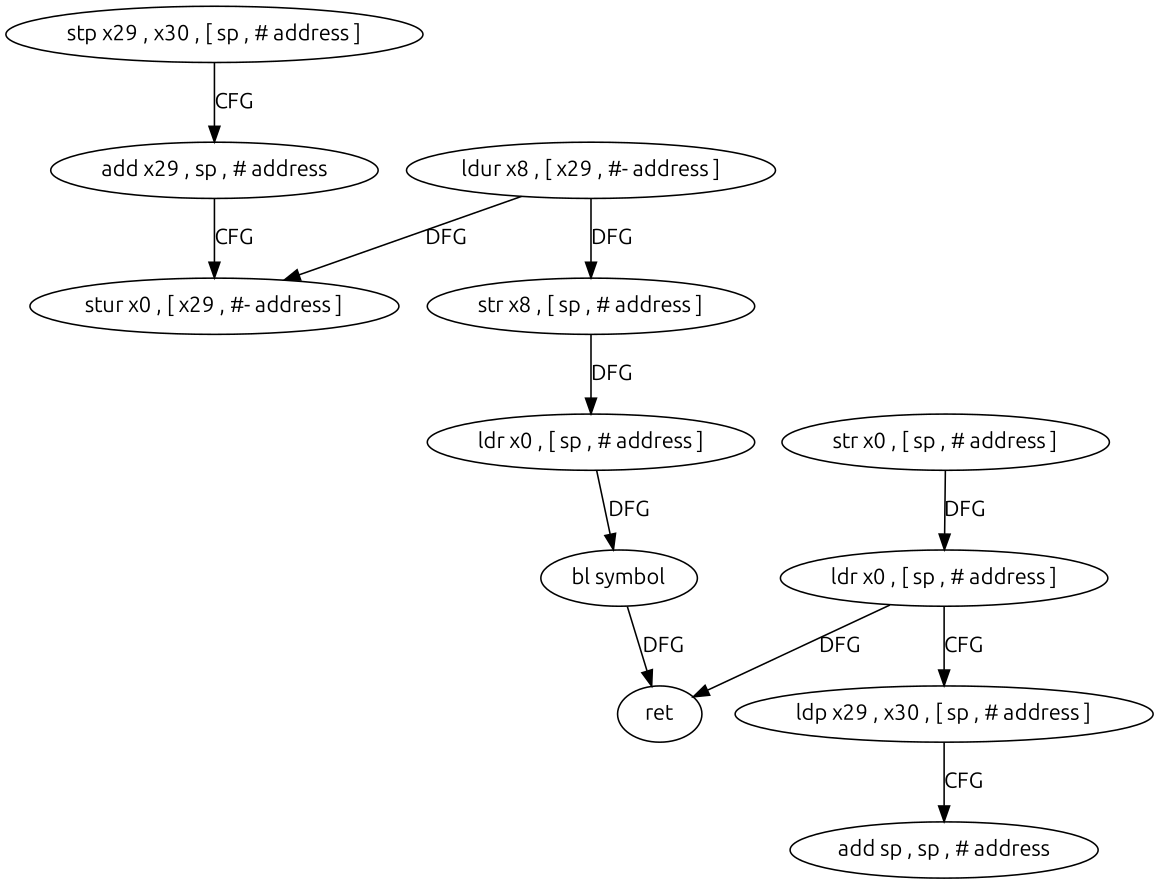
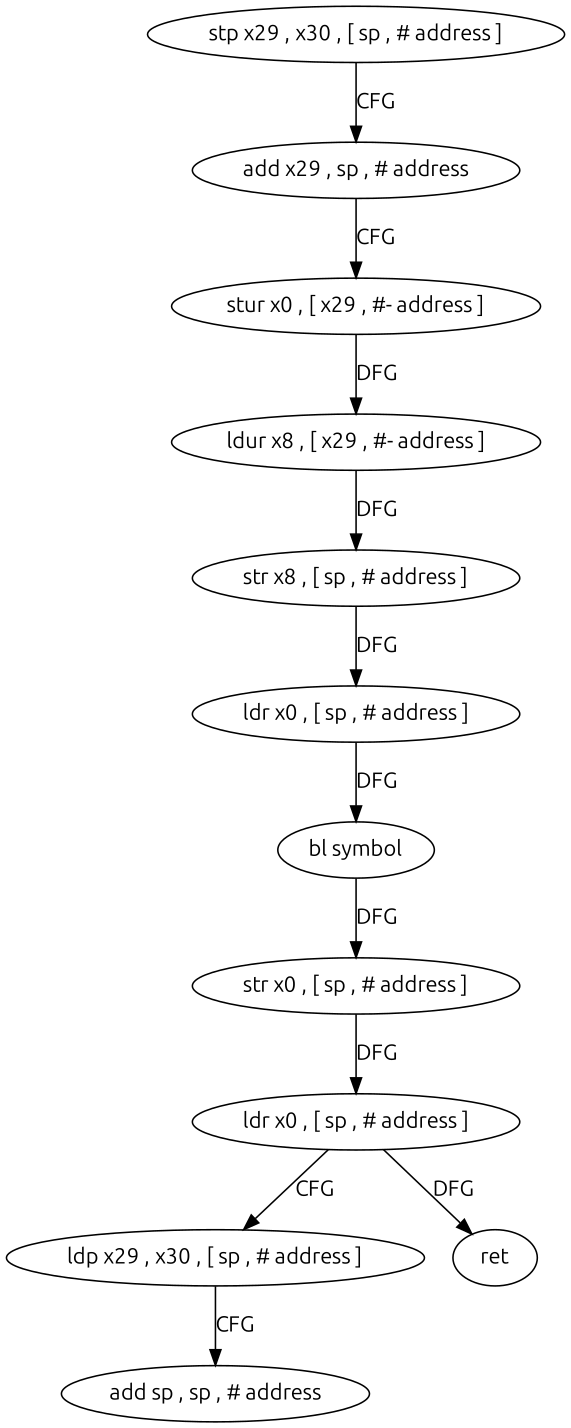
(410, 236) -> (356, 366)
(637, 639) -> (356, 910)
